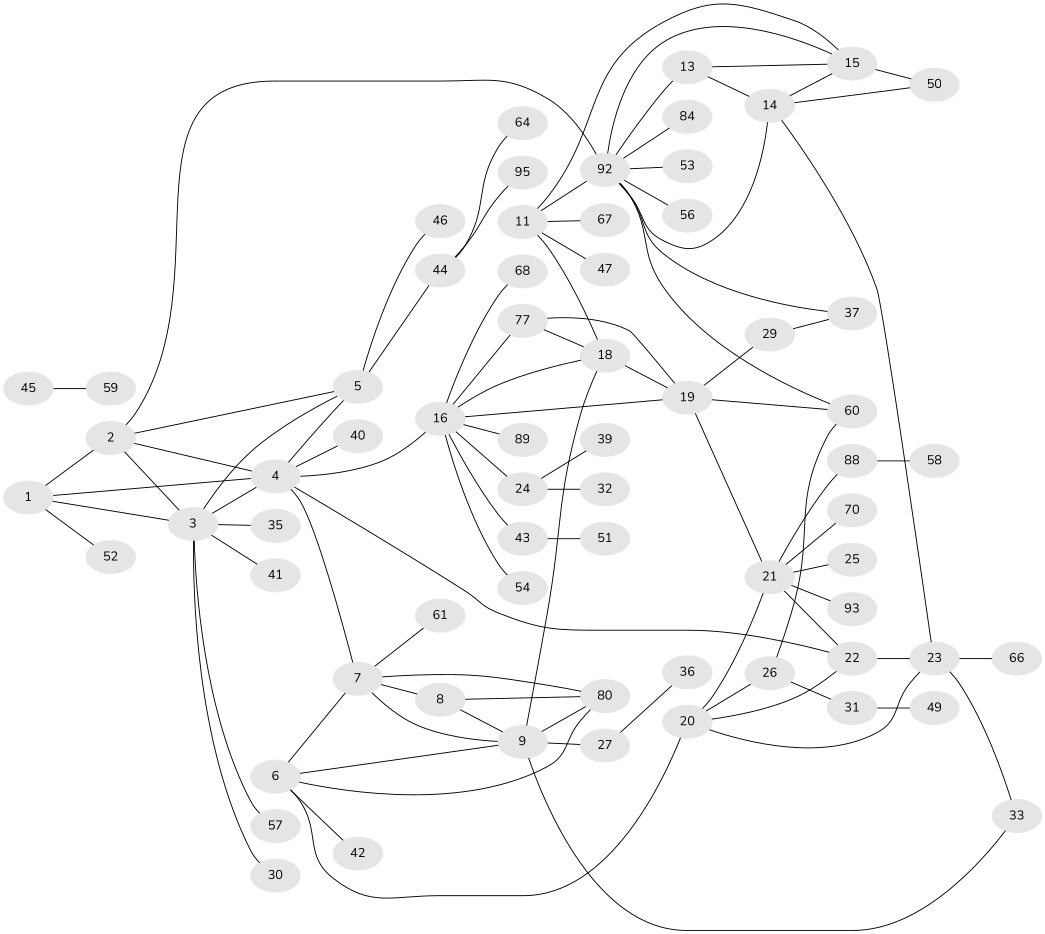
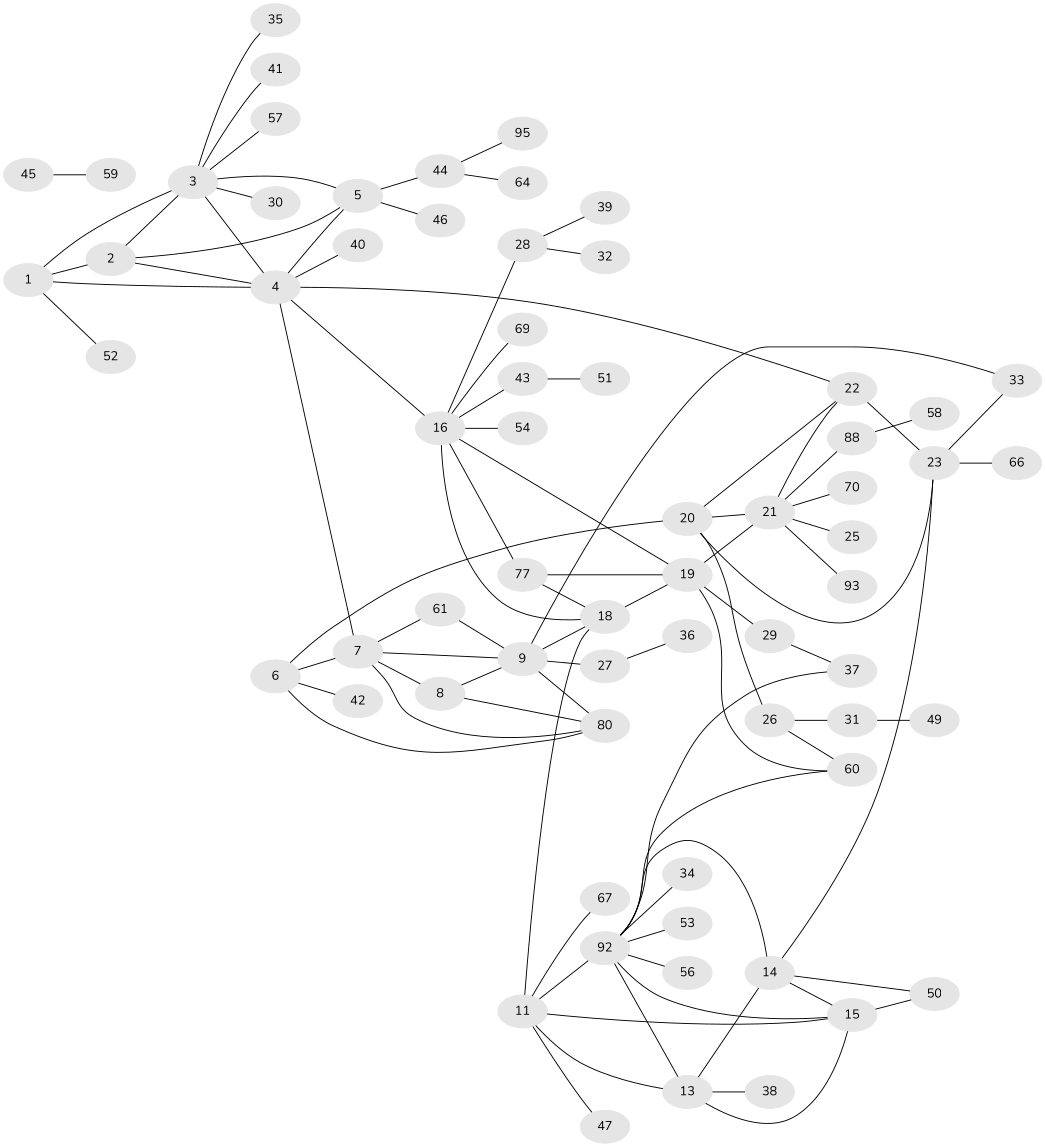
(245, 86) -> none
(687, 117) -> (687, 874)
(523, 271) -> none
(523, 440) -> (523, 330)
(523, 489) -> (523, 245)
(399, 759) -> (481, 634)
none -> (593, 1069)
none -> (770, 1092)
